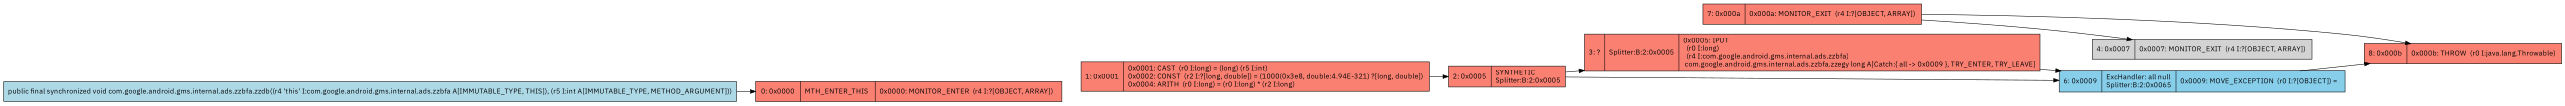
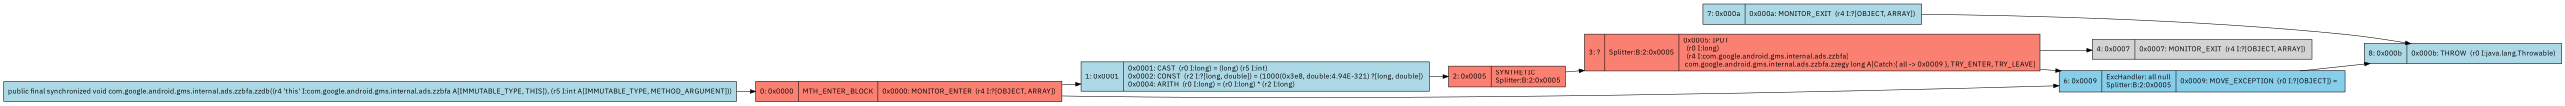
(1812, 14) -> (1812, 14)
(2024, 28) -> (2063, 50)
(2463, 54) -> (2463, 54)
(1255, 77) -> (1255, 77)
(1810, 79) -> (1558, 96)
none -> (1069, 85)
(2139, 85) -> (2139, 85)
(837, 91) -> (838, 91)
